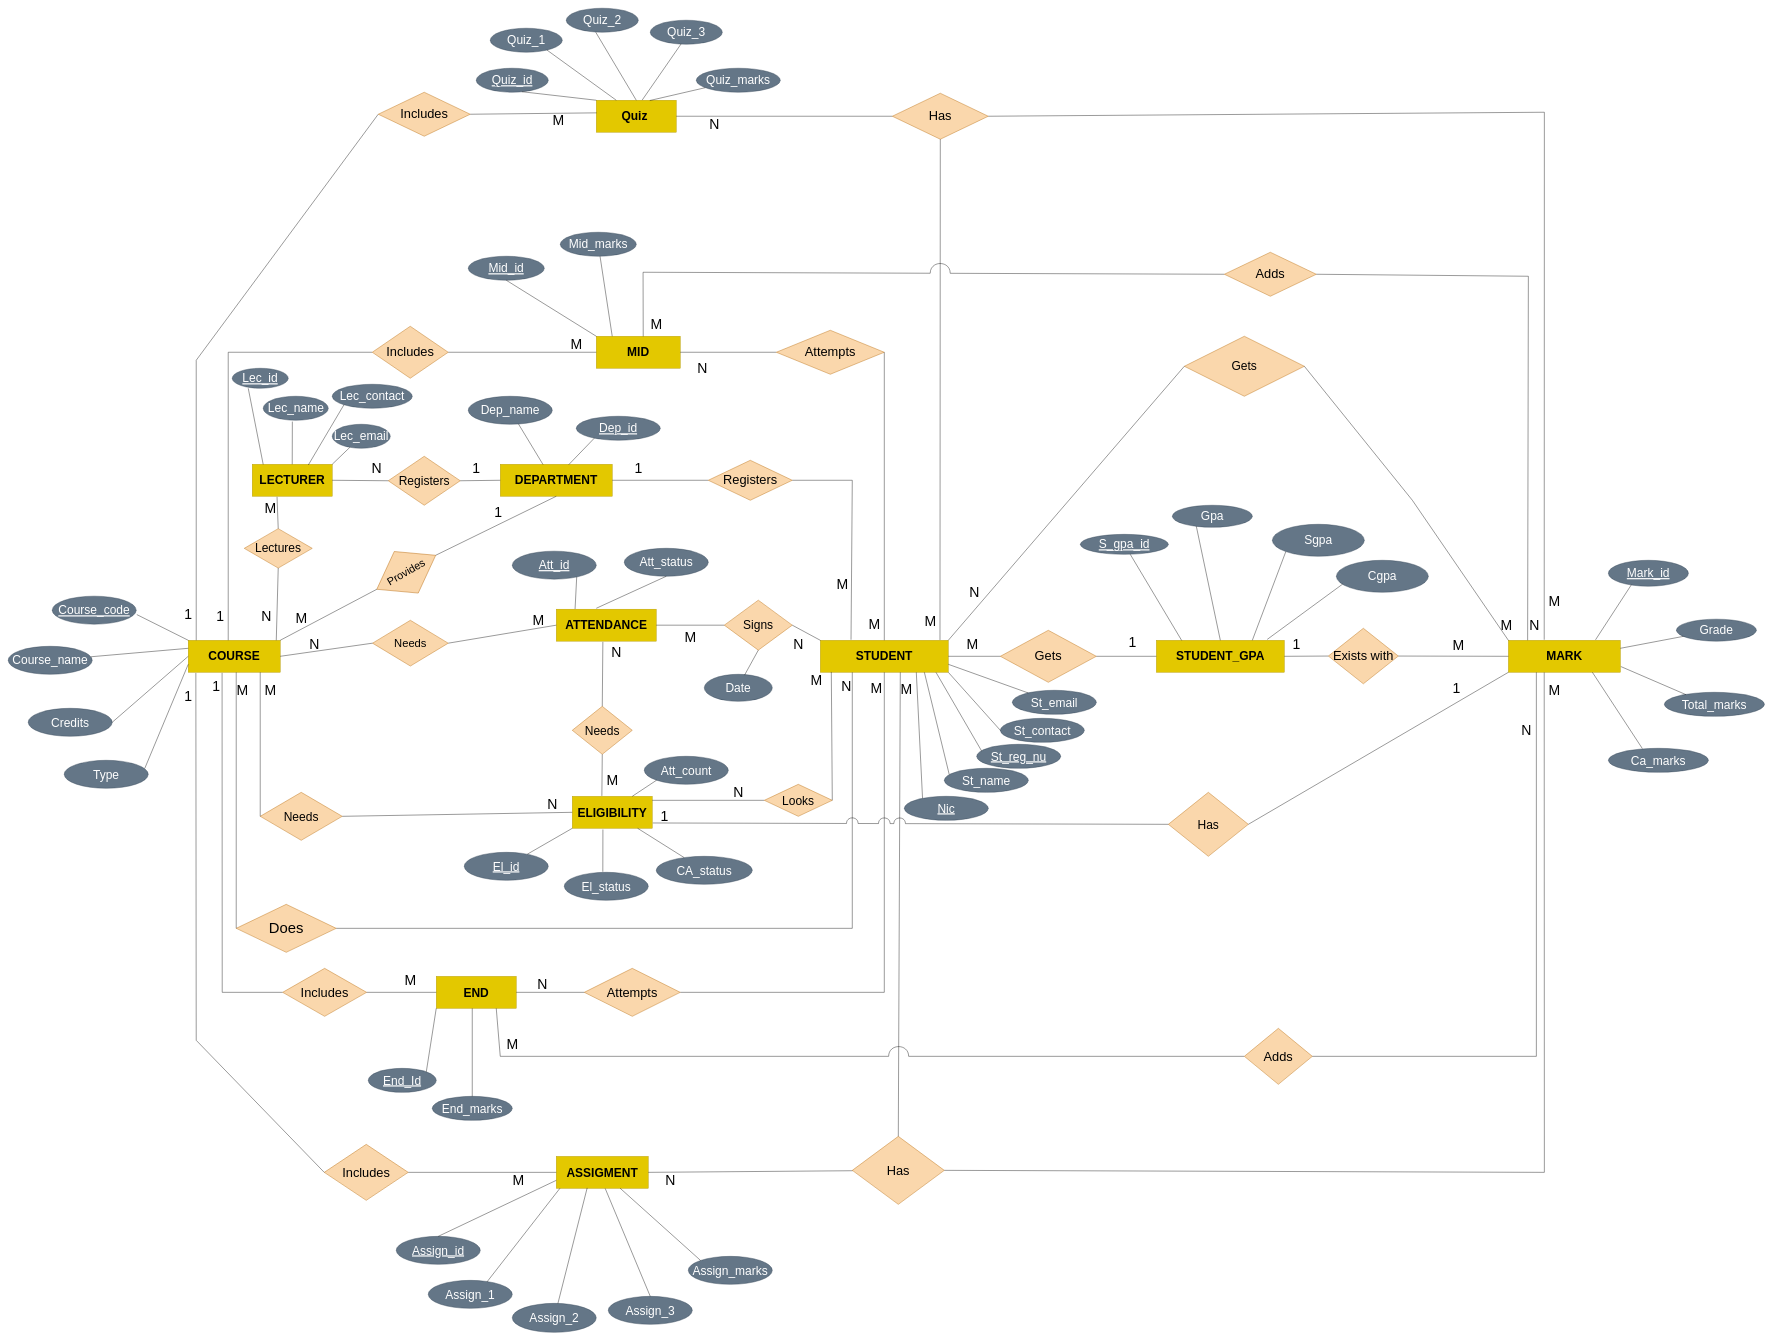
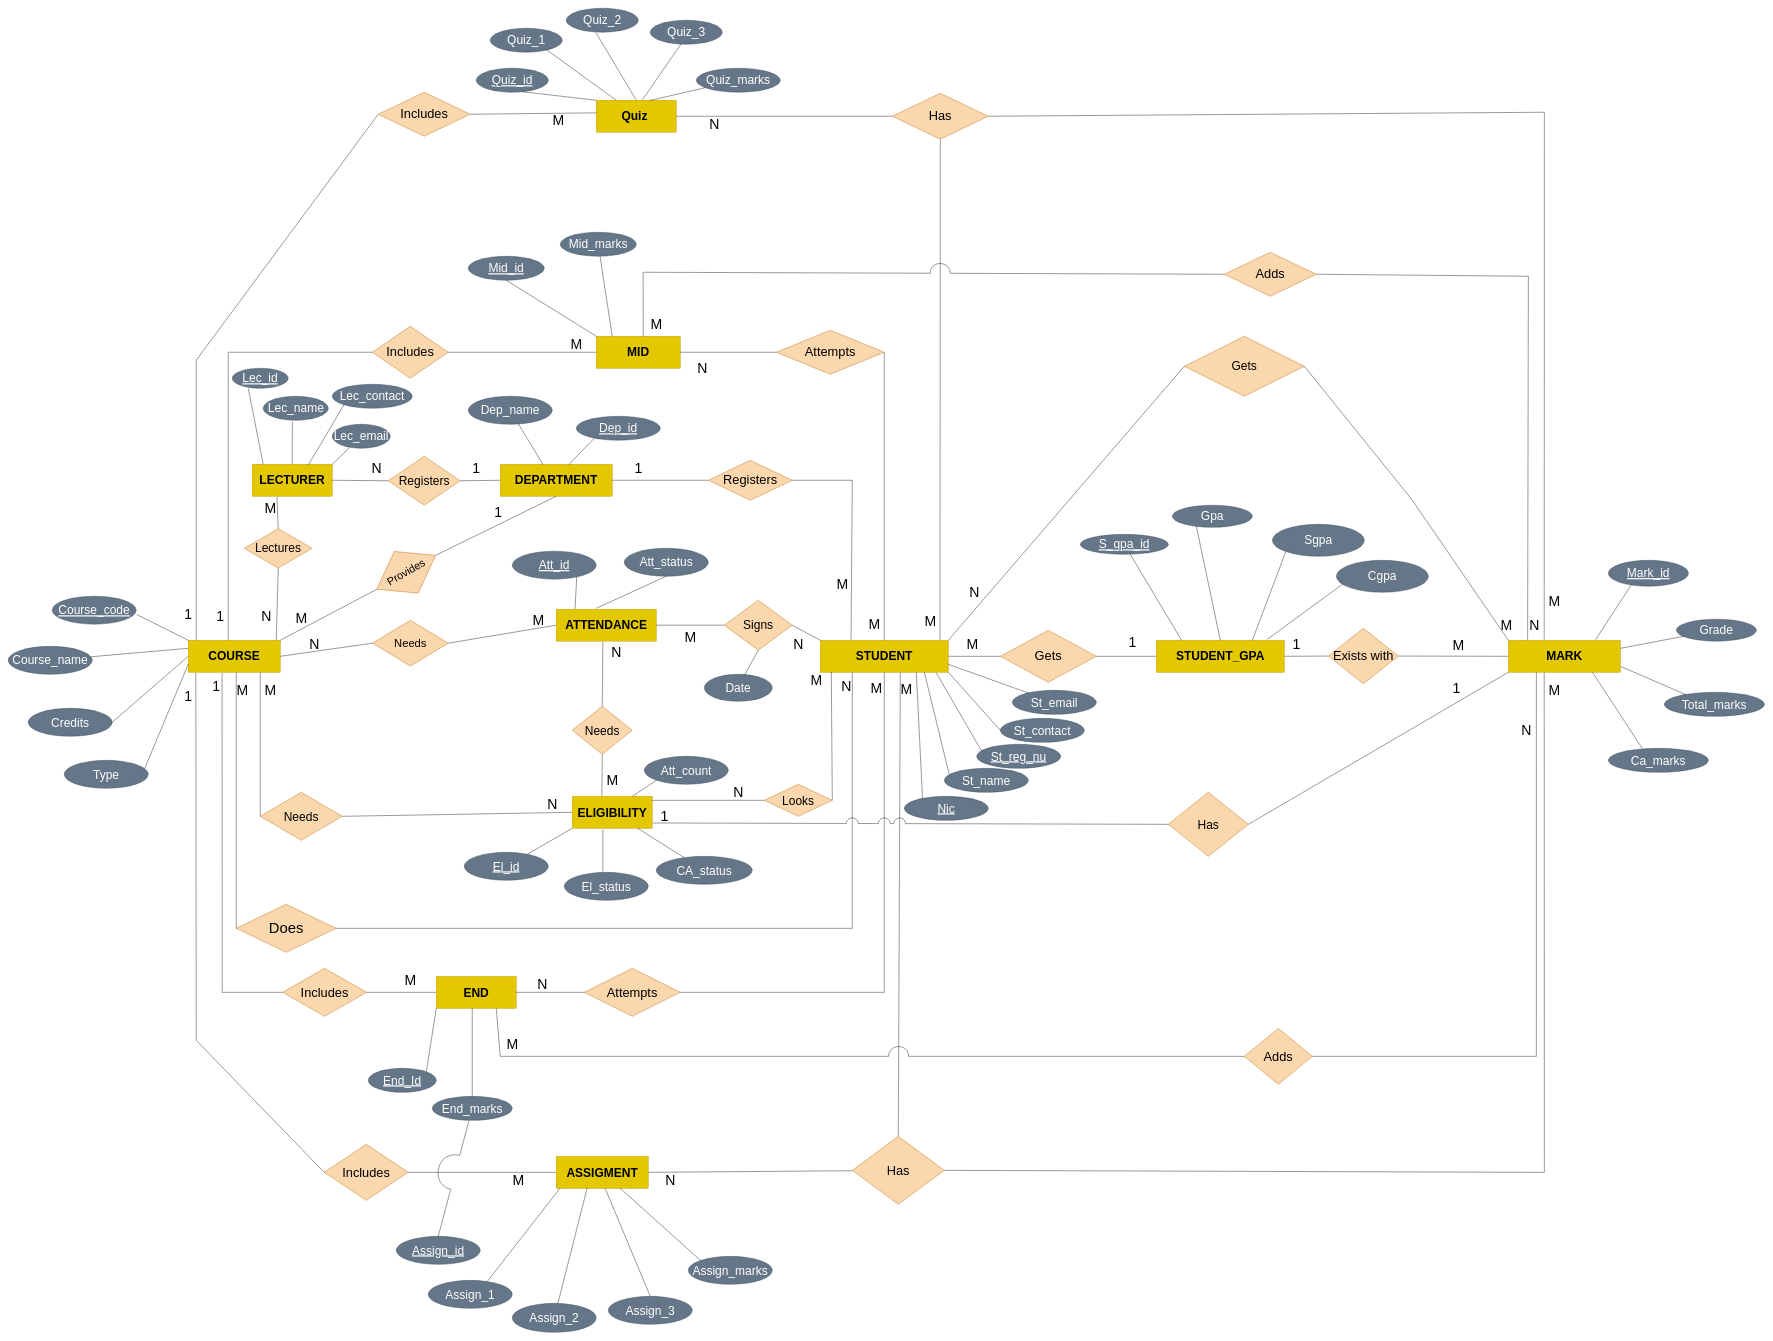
(497, 1208) -> (438, 1174)
